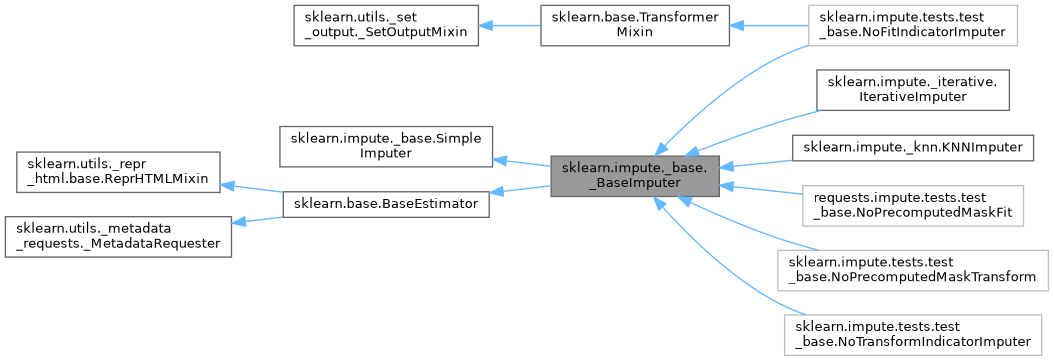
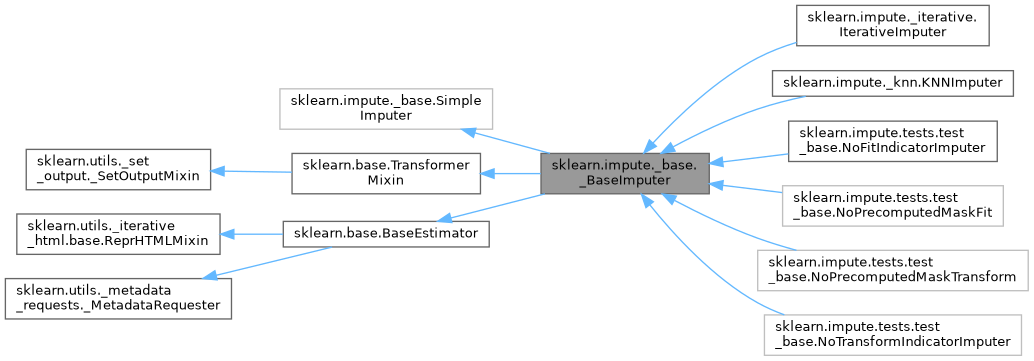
(776, 26) -> (518, 174)
(913, 26) -> (893, 141)
(386, 147) -> (386, 109)
(118, 172) -> (118, 234)
(913, 206) -> (893, 206)
